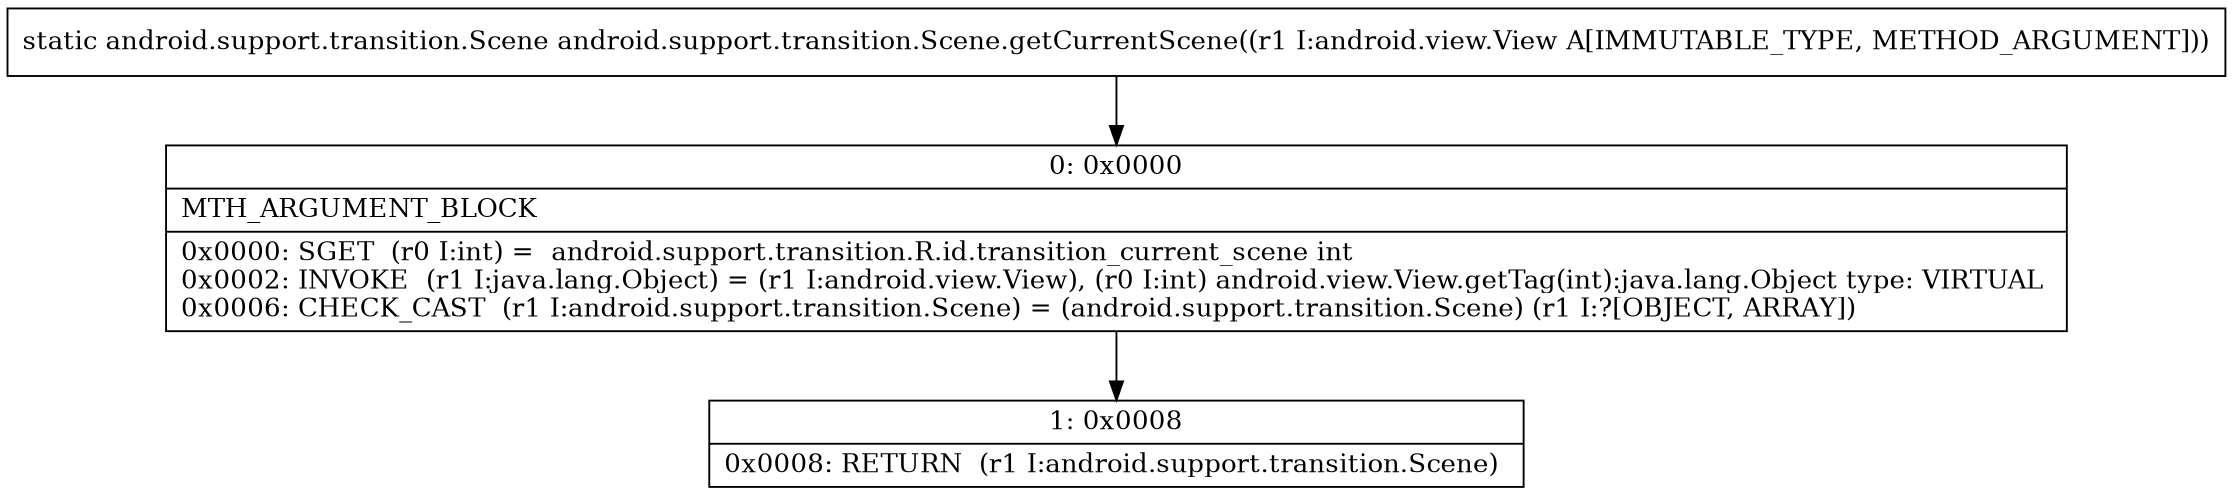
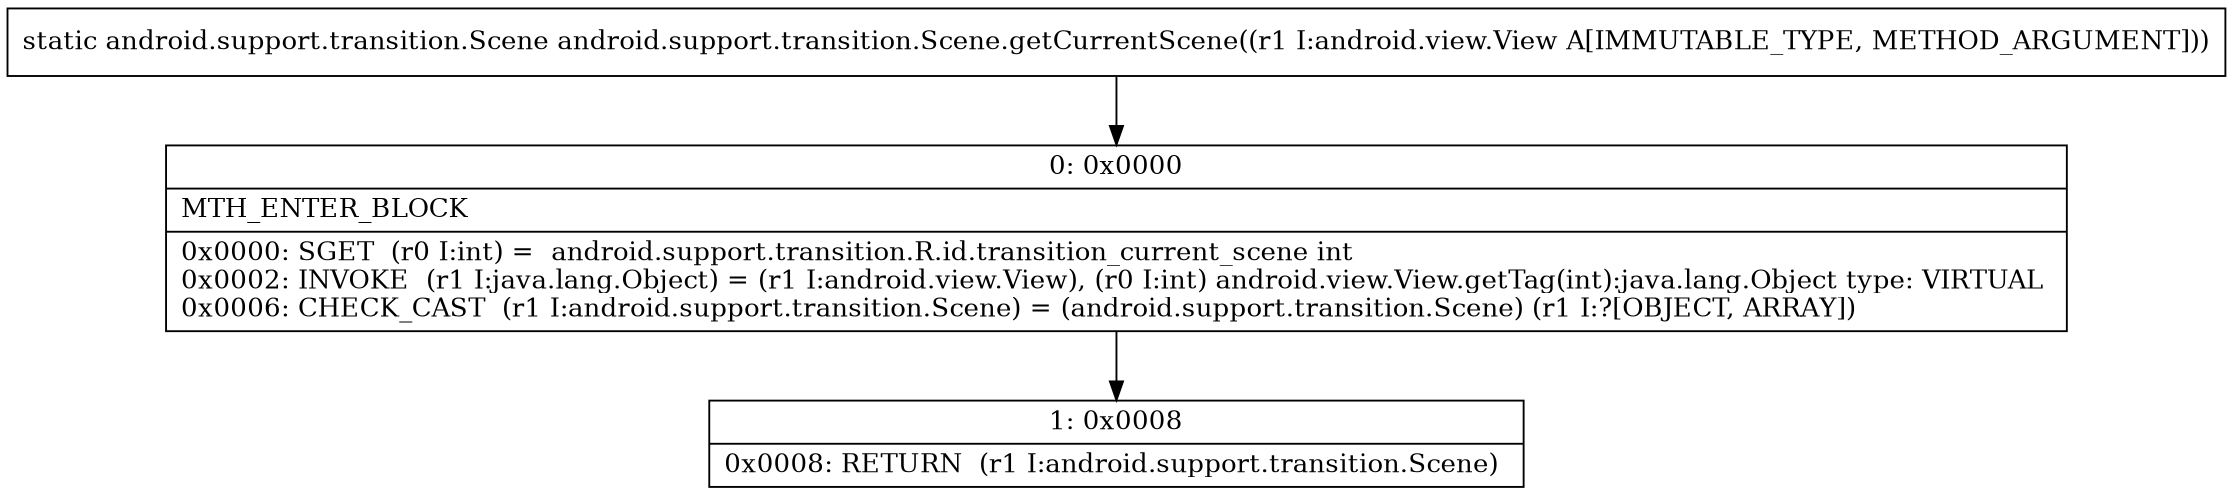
(359, 209) -> (326, 209)
